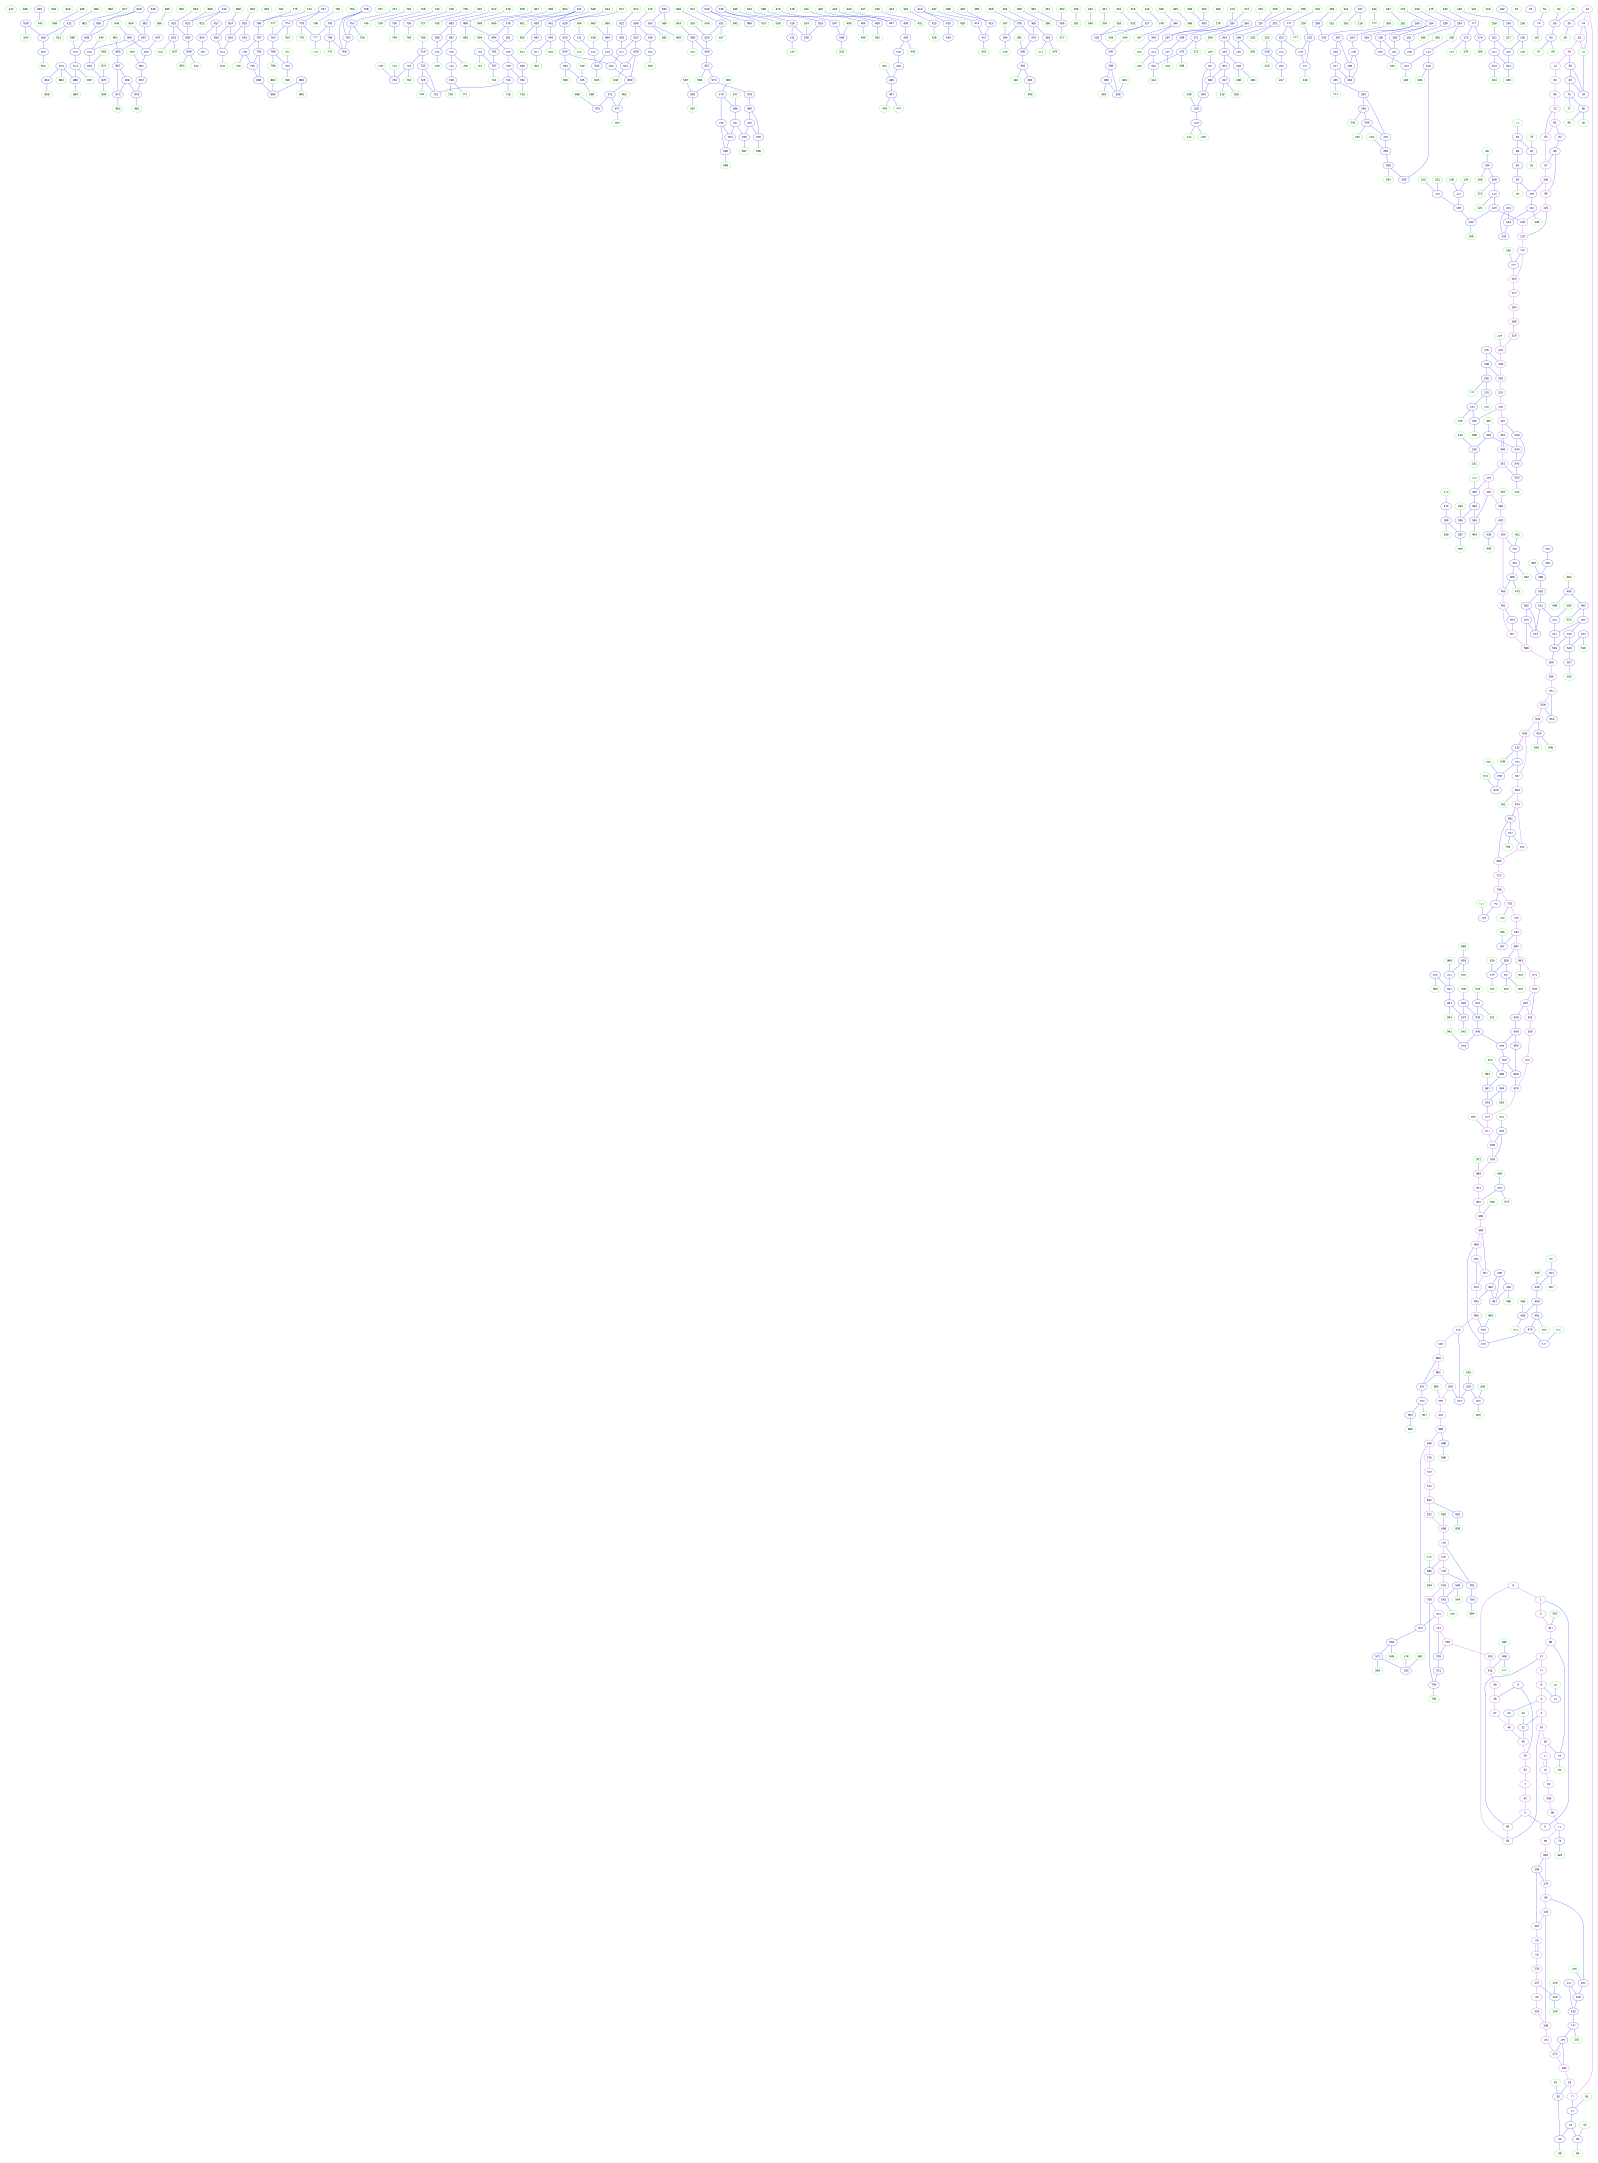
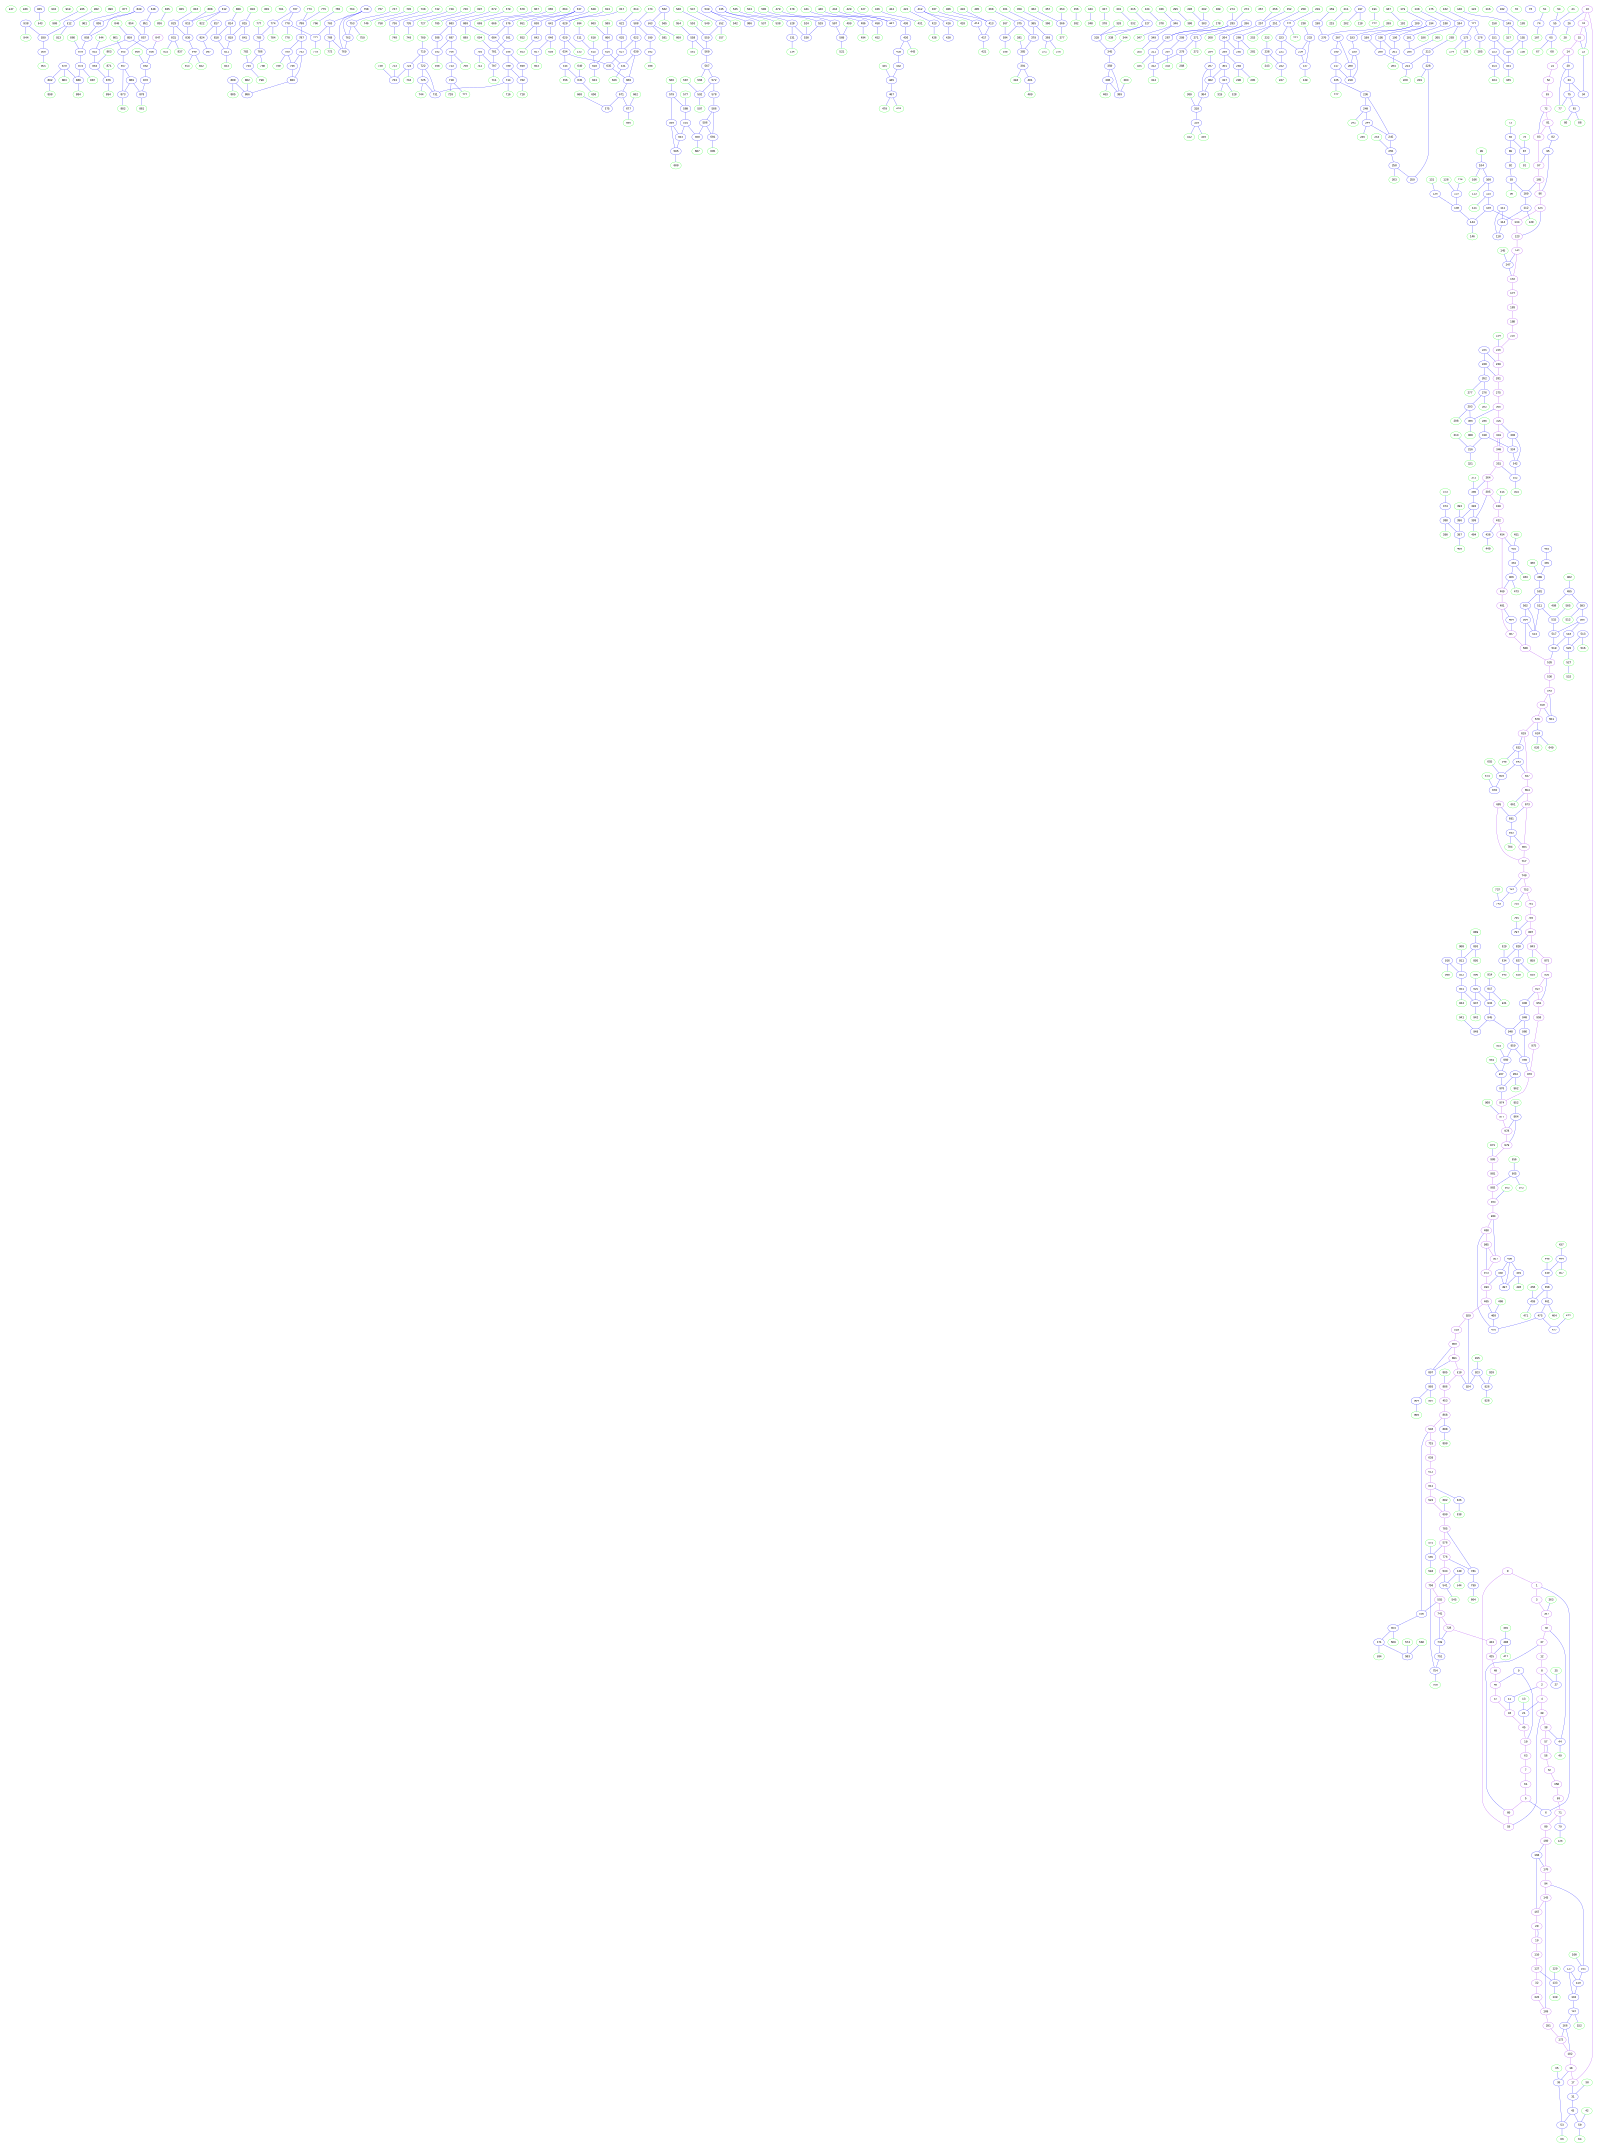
(1579, 80) -> (1560, 87)
(1423, 180) -> none
(1569, 662) -> (1569, 662)
(1510, 854) -> (1524, 854)
